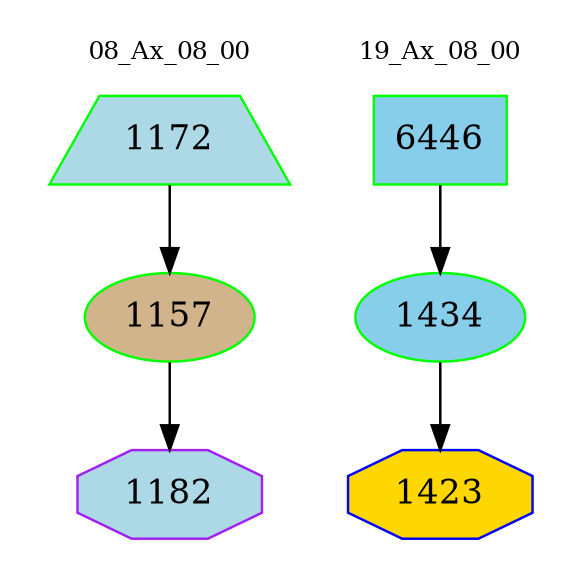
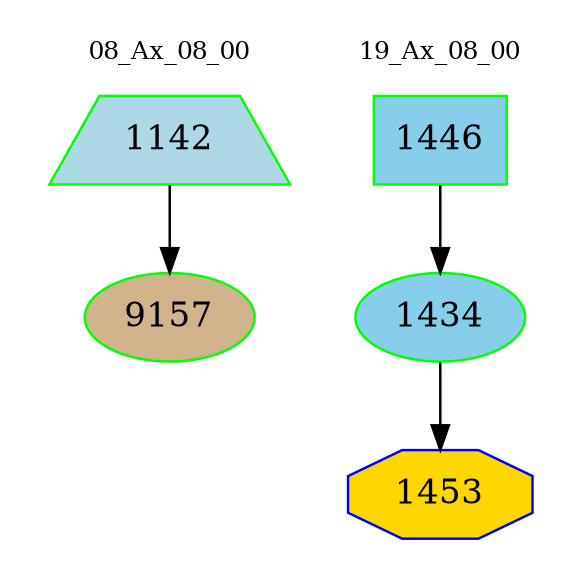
(170, 140) -> (170, 140)
(440, 140) -> (440, 140)
(170, 317) -> (170, 317)
(170, 494) -> none
(440, 494) -> (440, 494)
